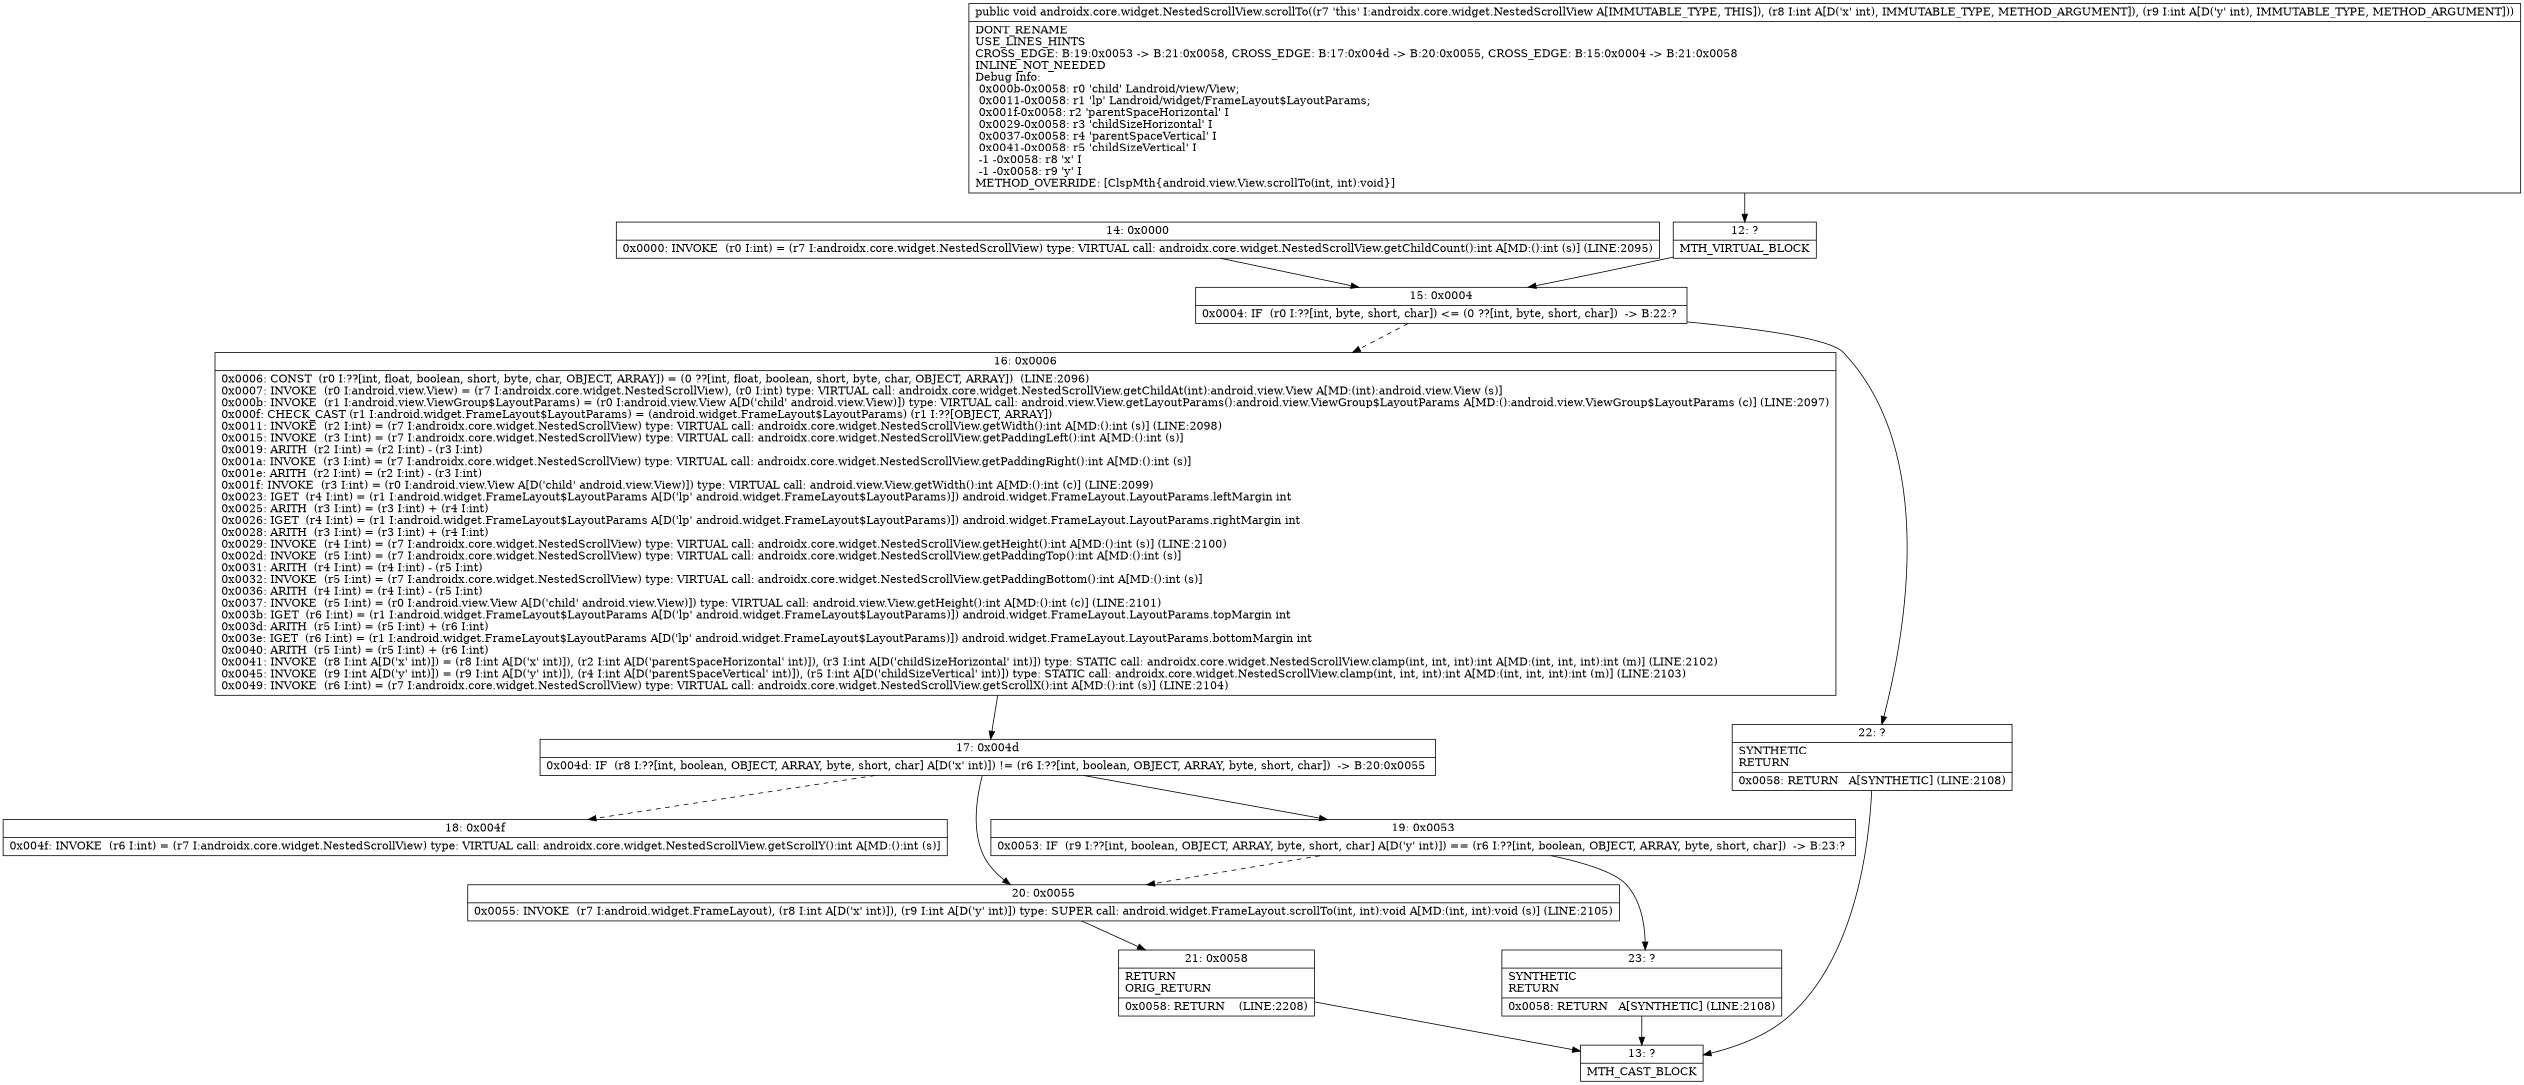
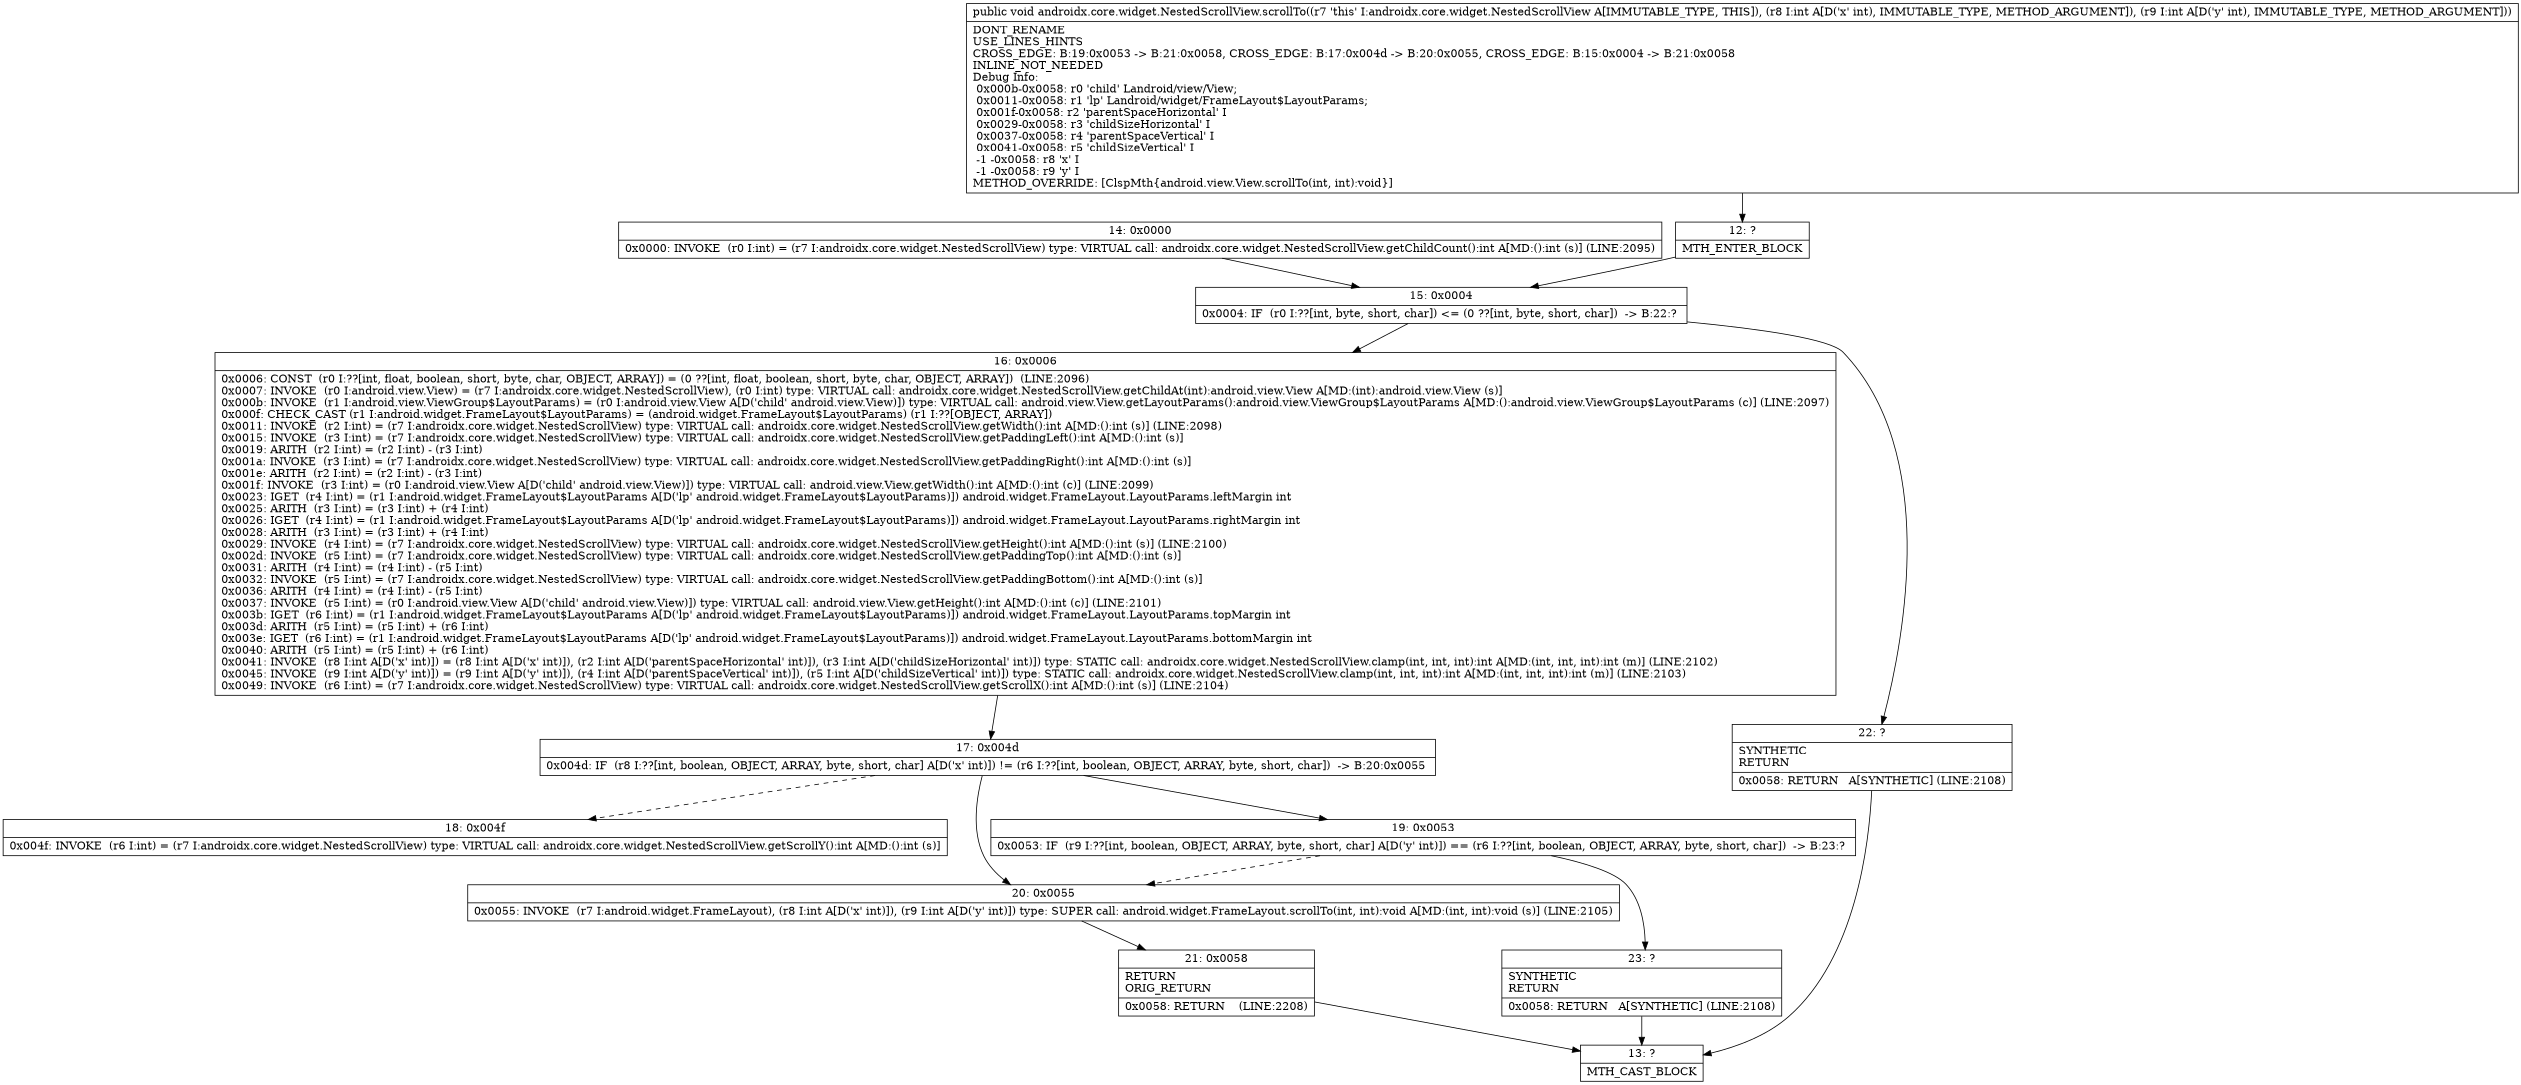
(1745, 249) -> (1742, 249)
(1384, 336) -> (1384, 336)
